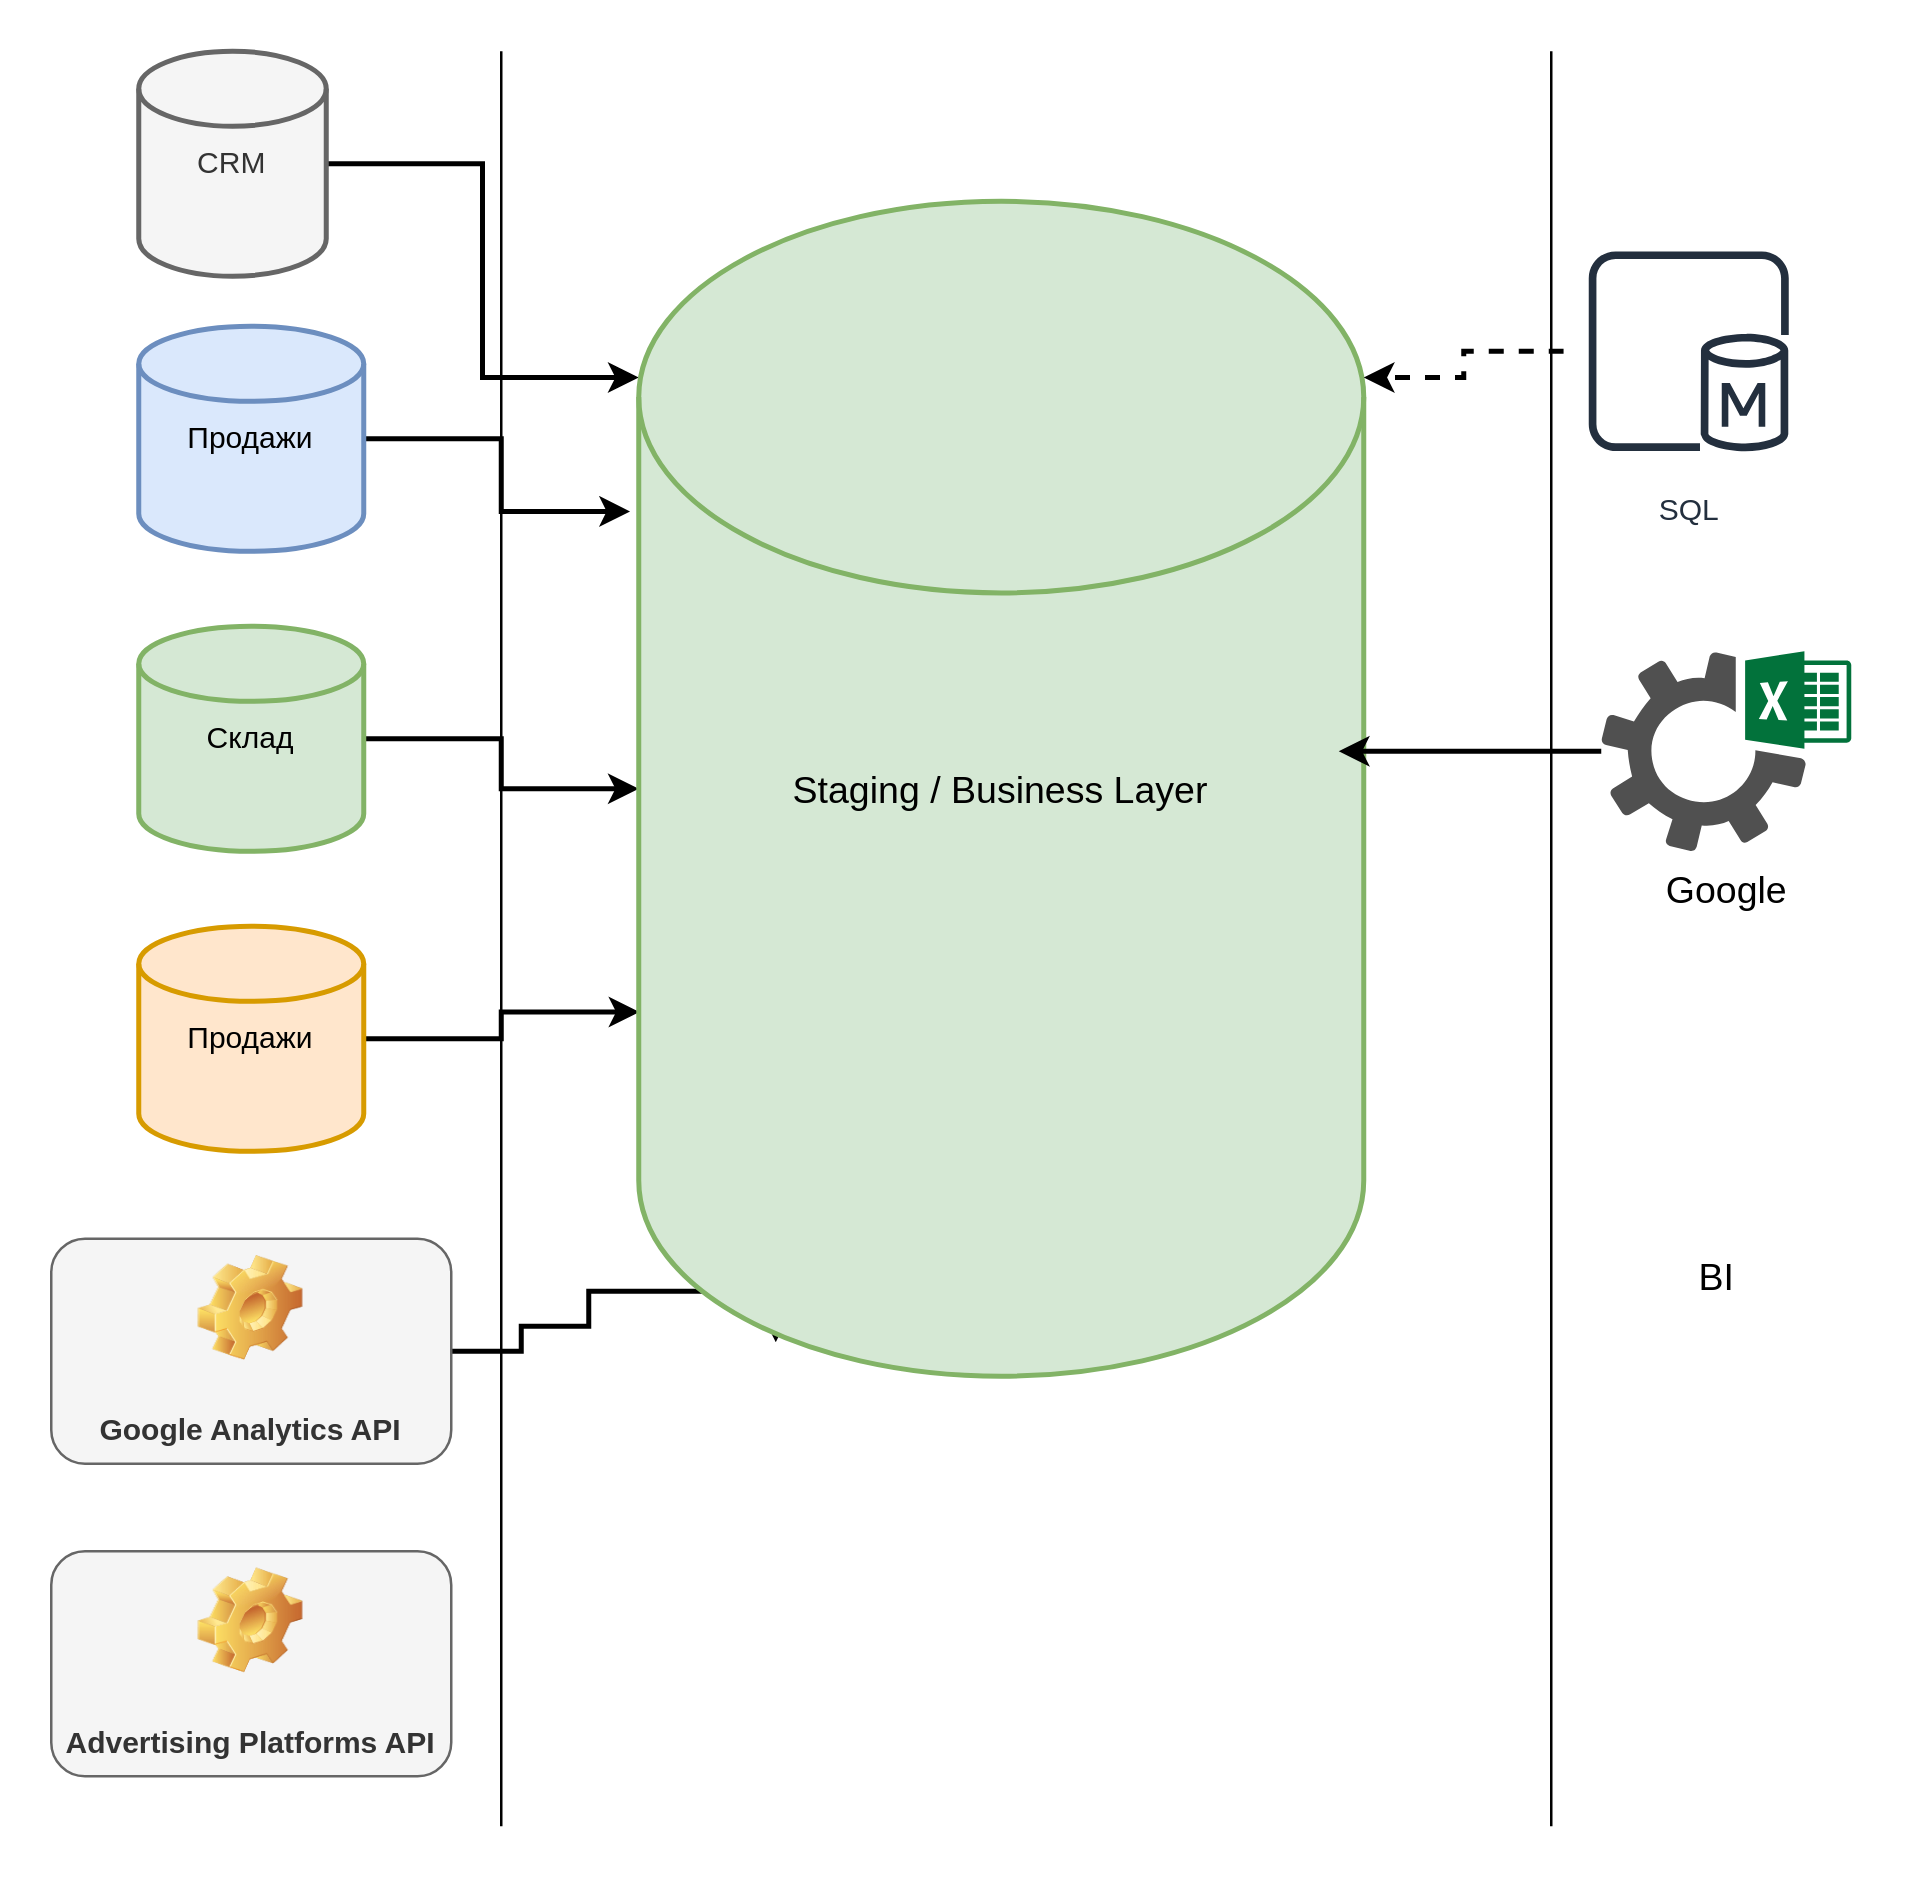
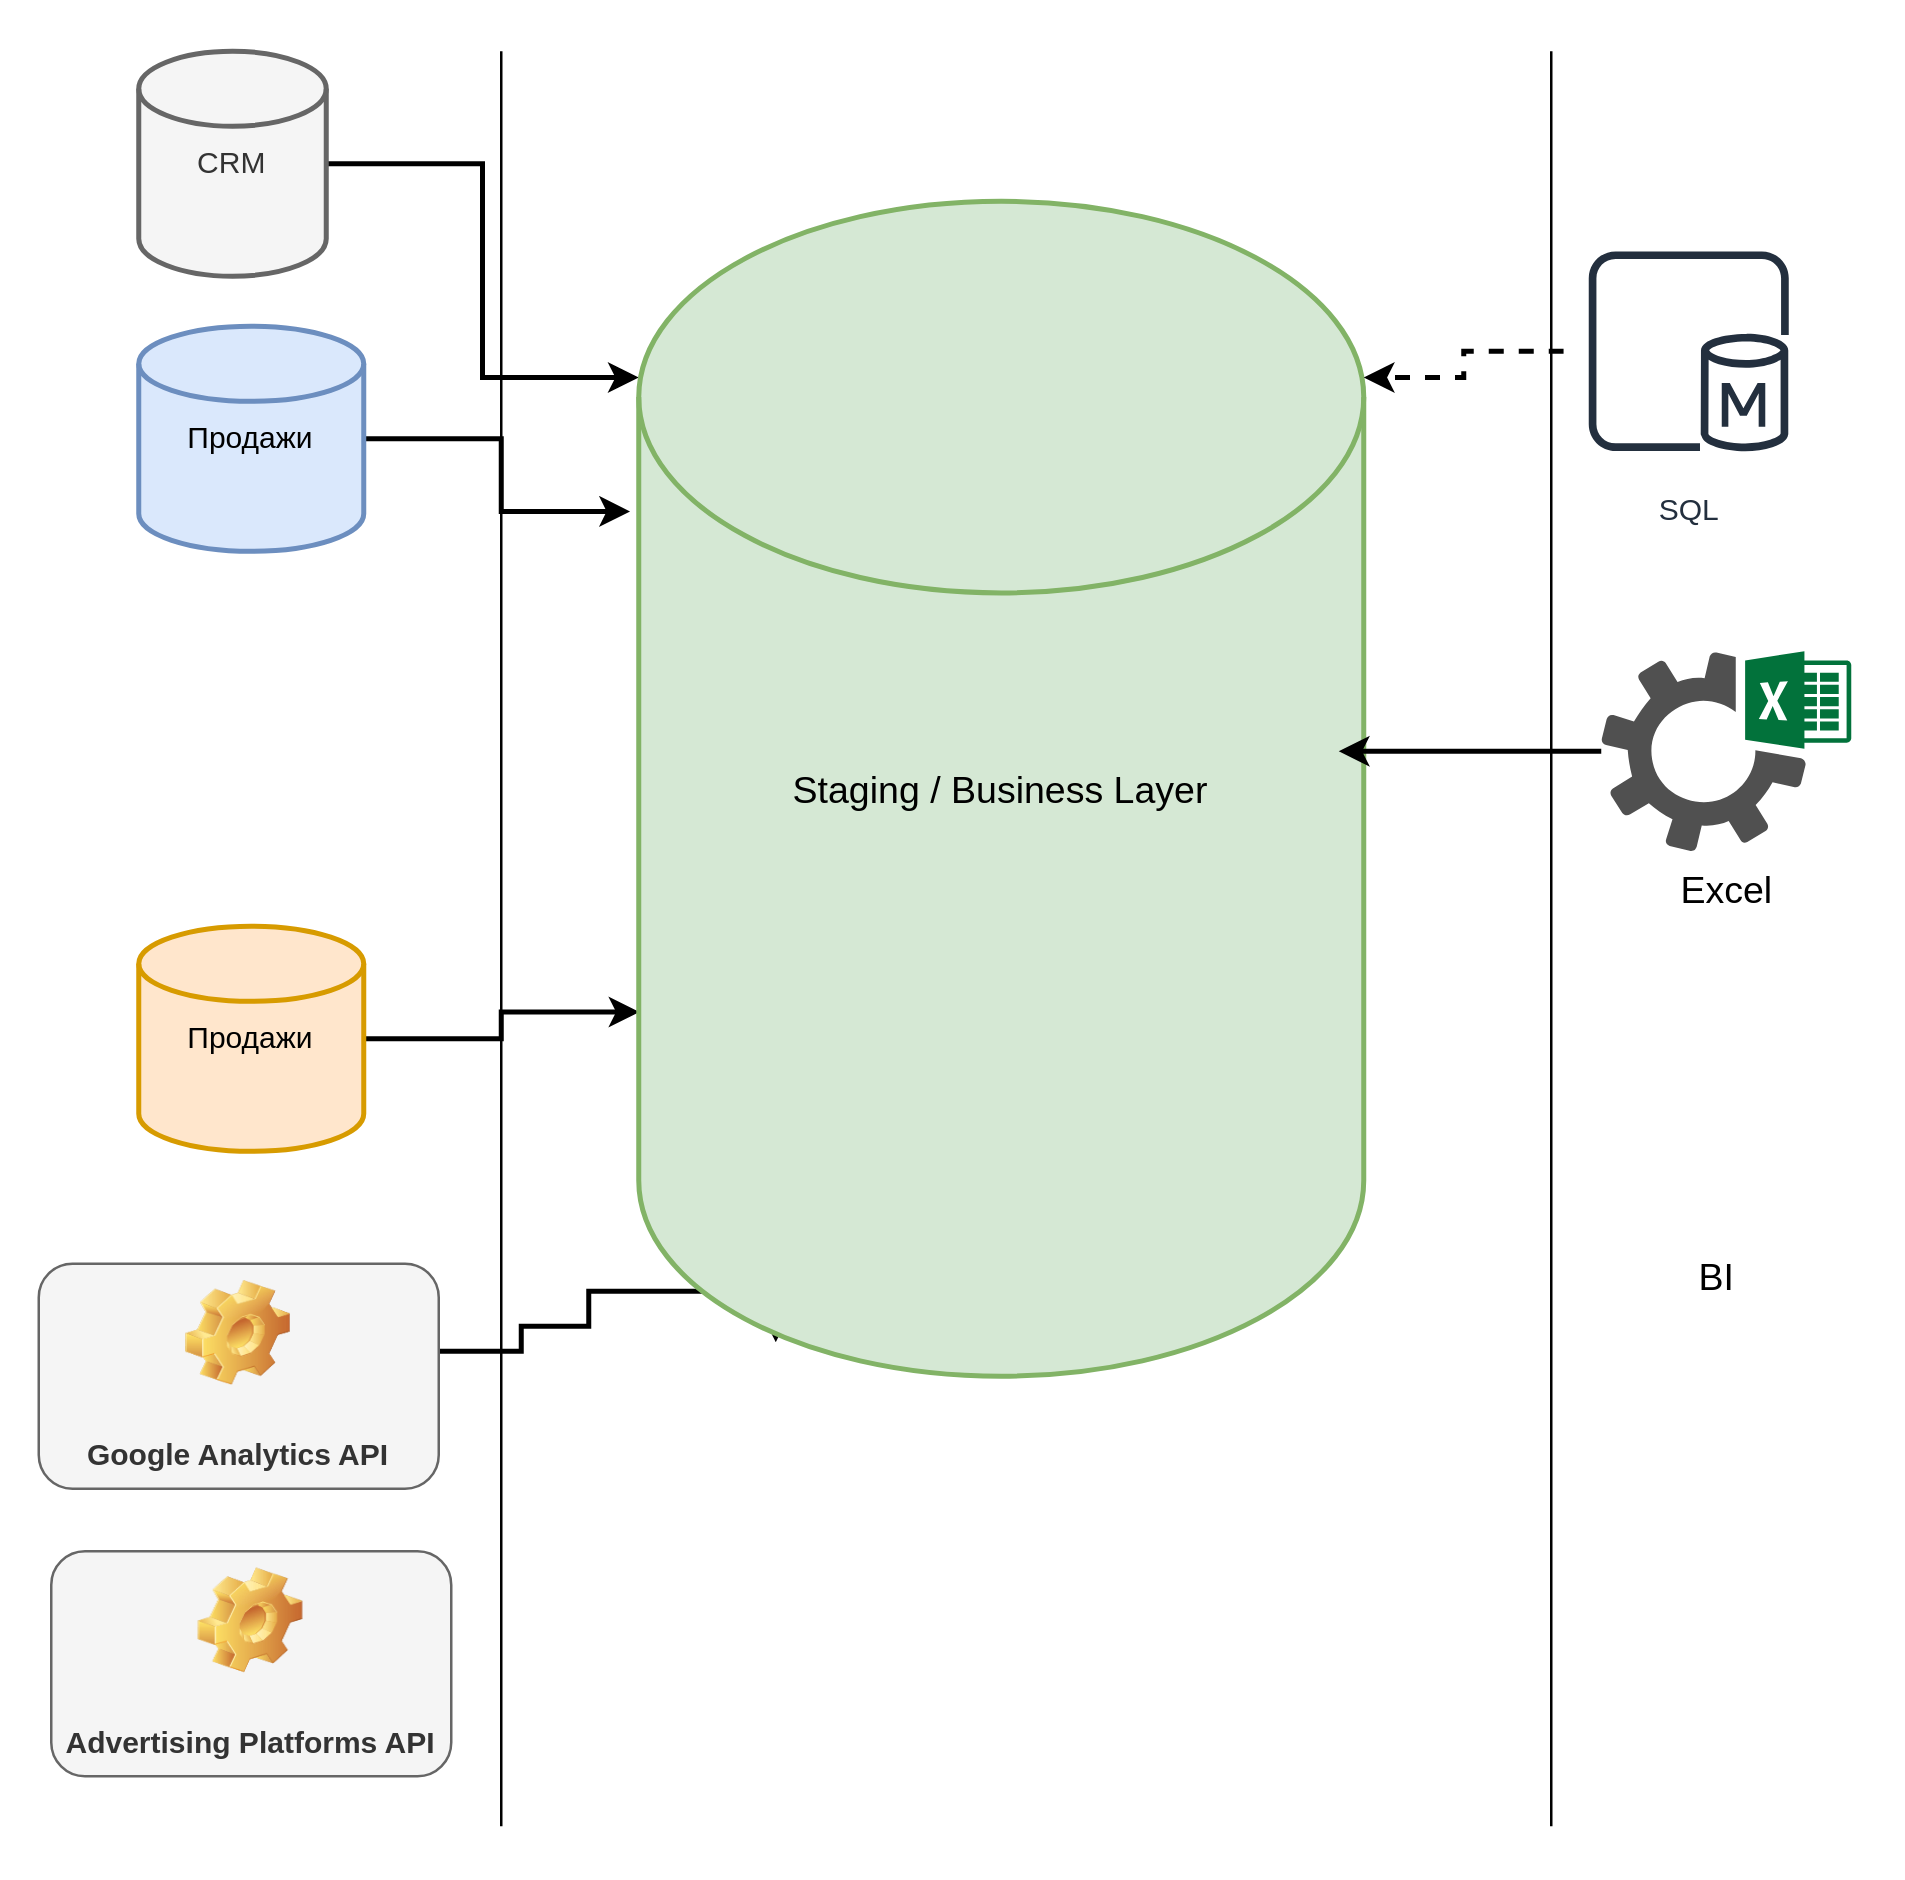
(251, 739) -> none
(501, 753) -> none
(1728, 891) -> (1728, 891)
(251, 1351) -> (239, 1376)
